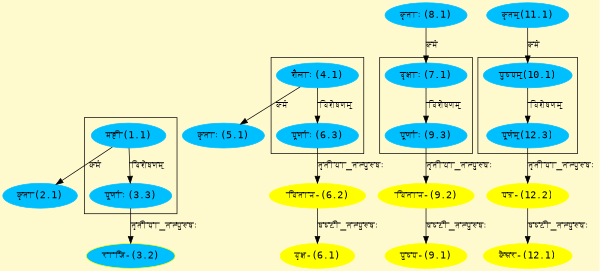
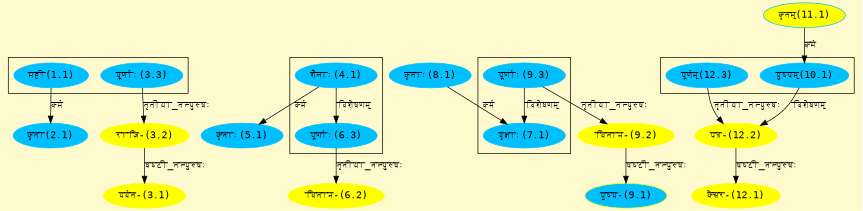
(528, 15) -> (804, 15)
(426, 102) -> (524, 102)
(528, 102) -> (786, 108)
(130, 162) -> none
none -> (145, 196)
(131, 256) -> (145, 136)
(317, 256) -> none
(426, 256) -> (626, 196)
